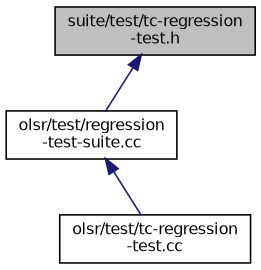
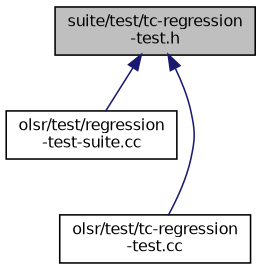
(128, 194) -> (194, 143)
